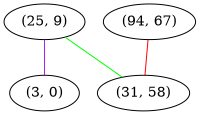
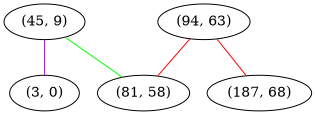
(45, 22) -> (45, 22)
(149, 22) -> (204, 22)
(144, 93) -> (144, 93)
none -> (259, 93)
